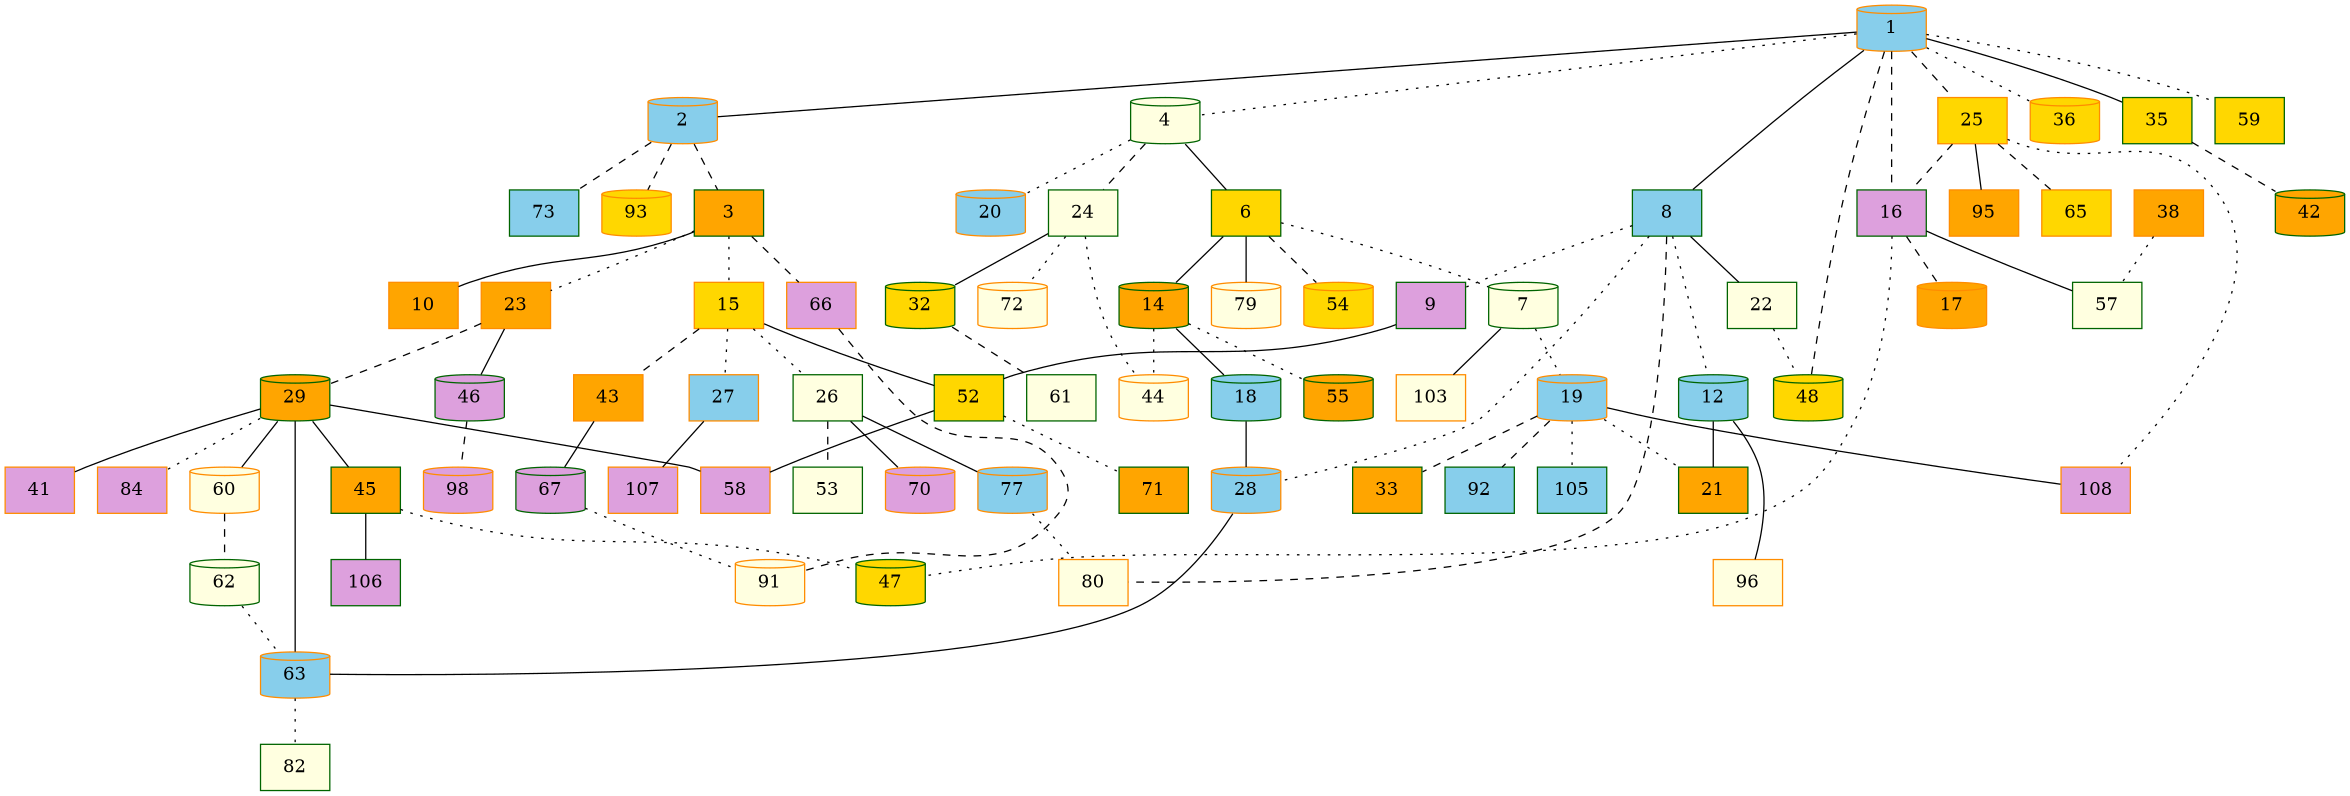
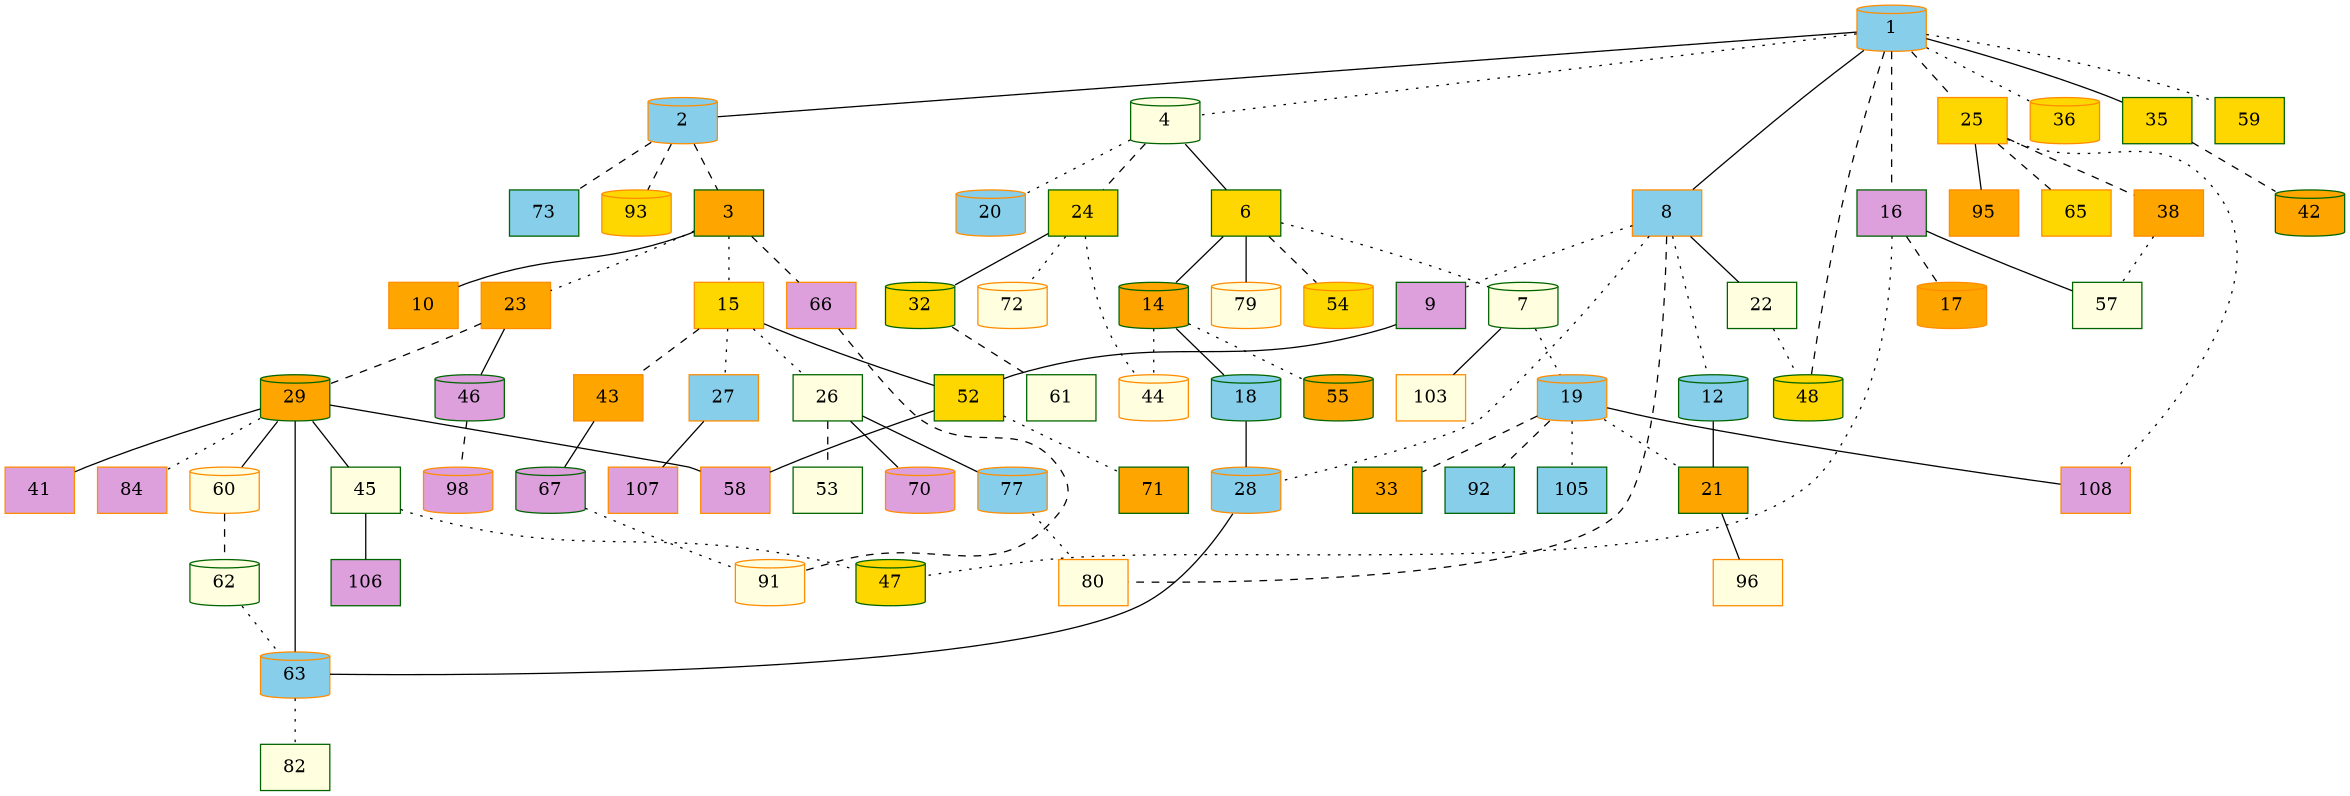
(1932, 167) -> (2071, 167)
(1083, 213) -> (1083, 213)
(1667, 213) -> (1667, 213)
(1763, 487) -> (1731, 537)
(366, 490) -> (366, 490)
